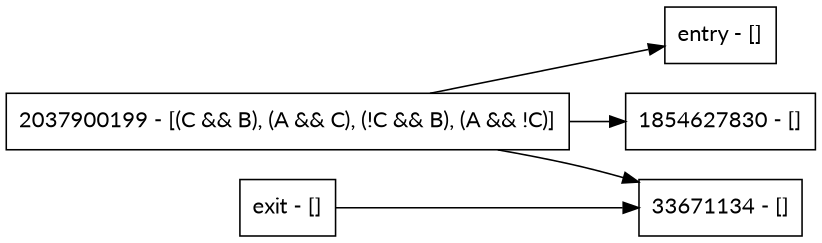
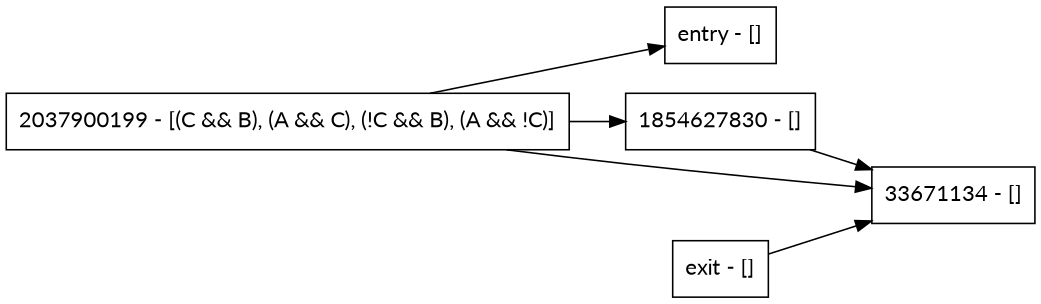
none -> (833, 157)
